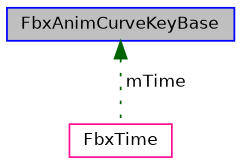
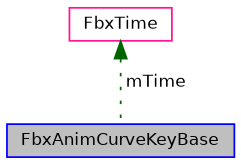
(121, 91) -> (121, 91)
